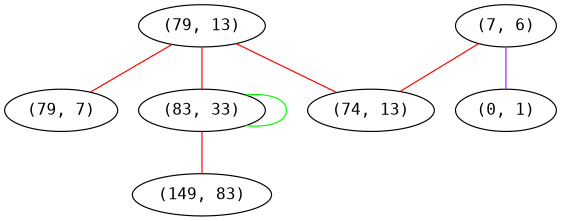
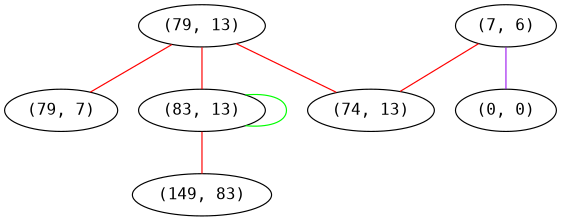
(202, 110) -> (202, 110)
(506, 110) -> (506, 110)
